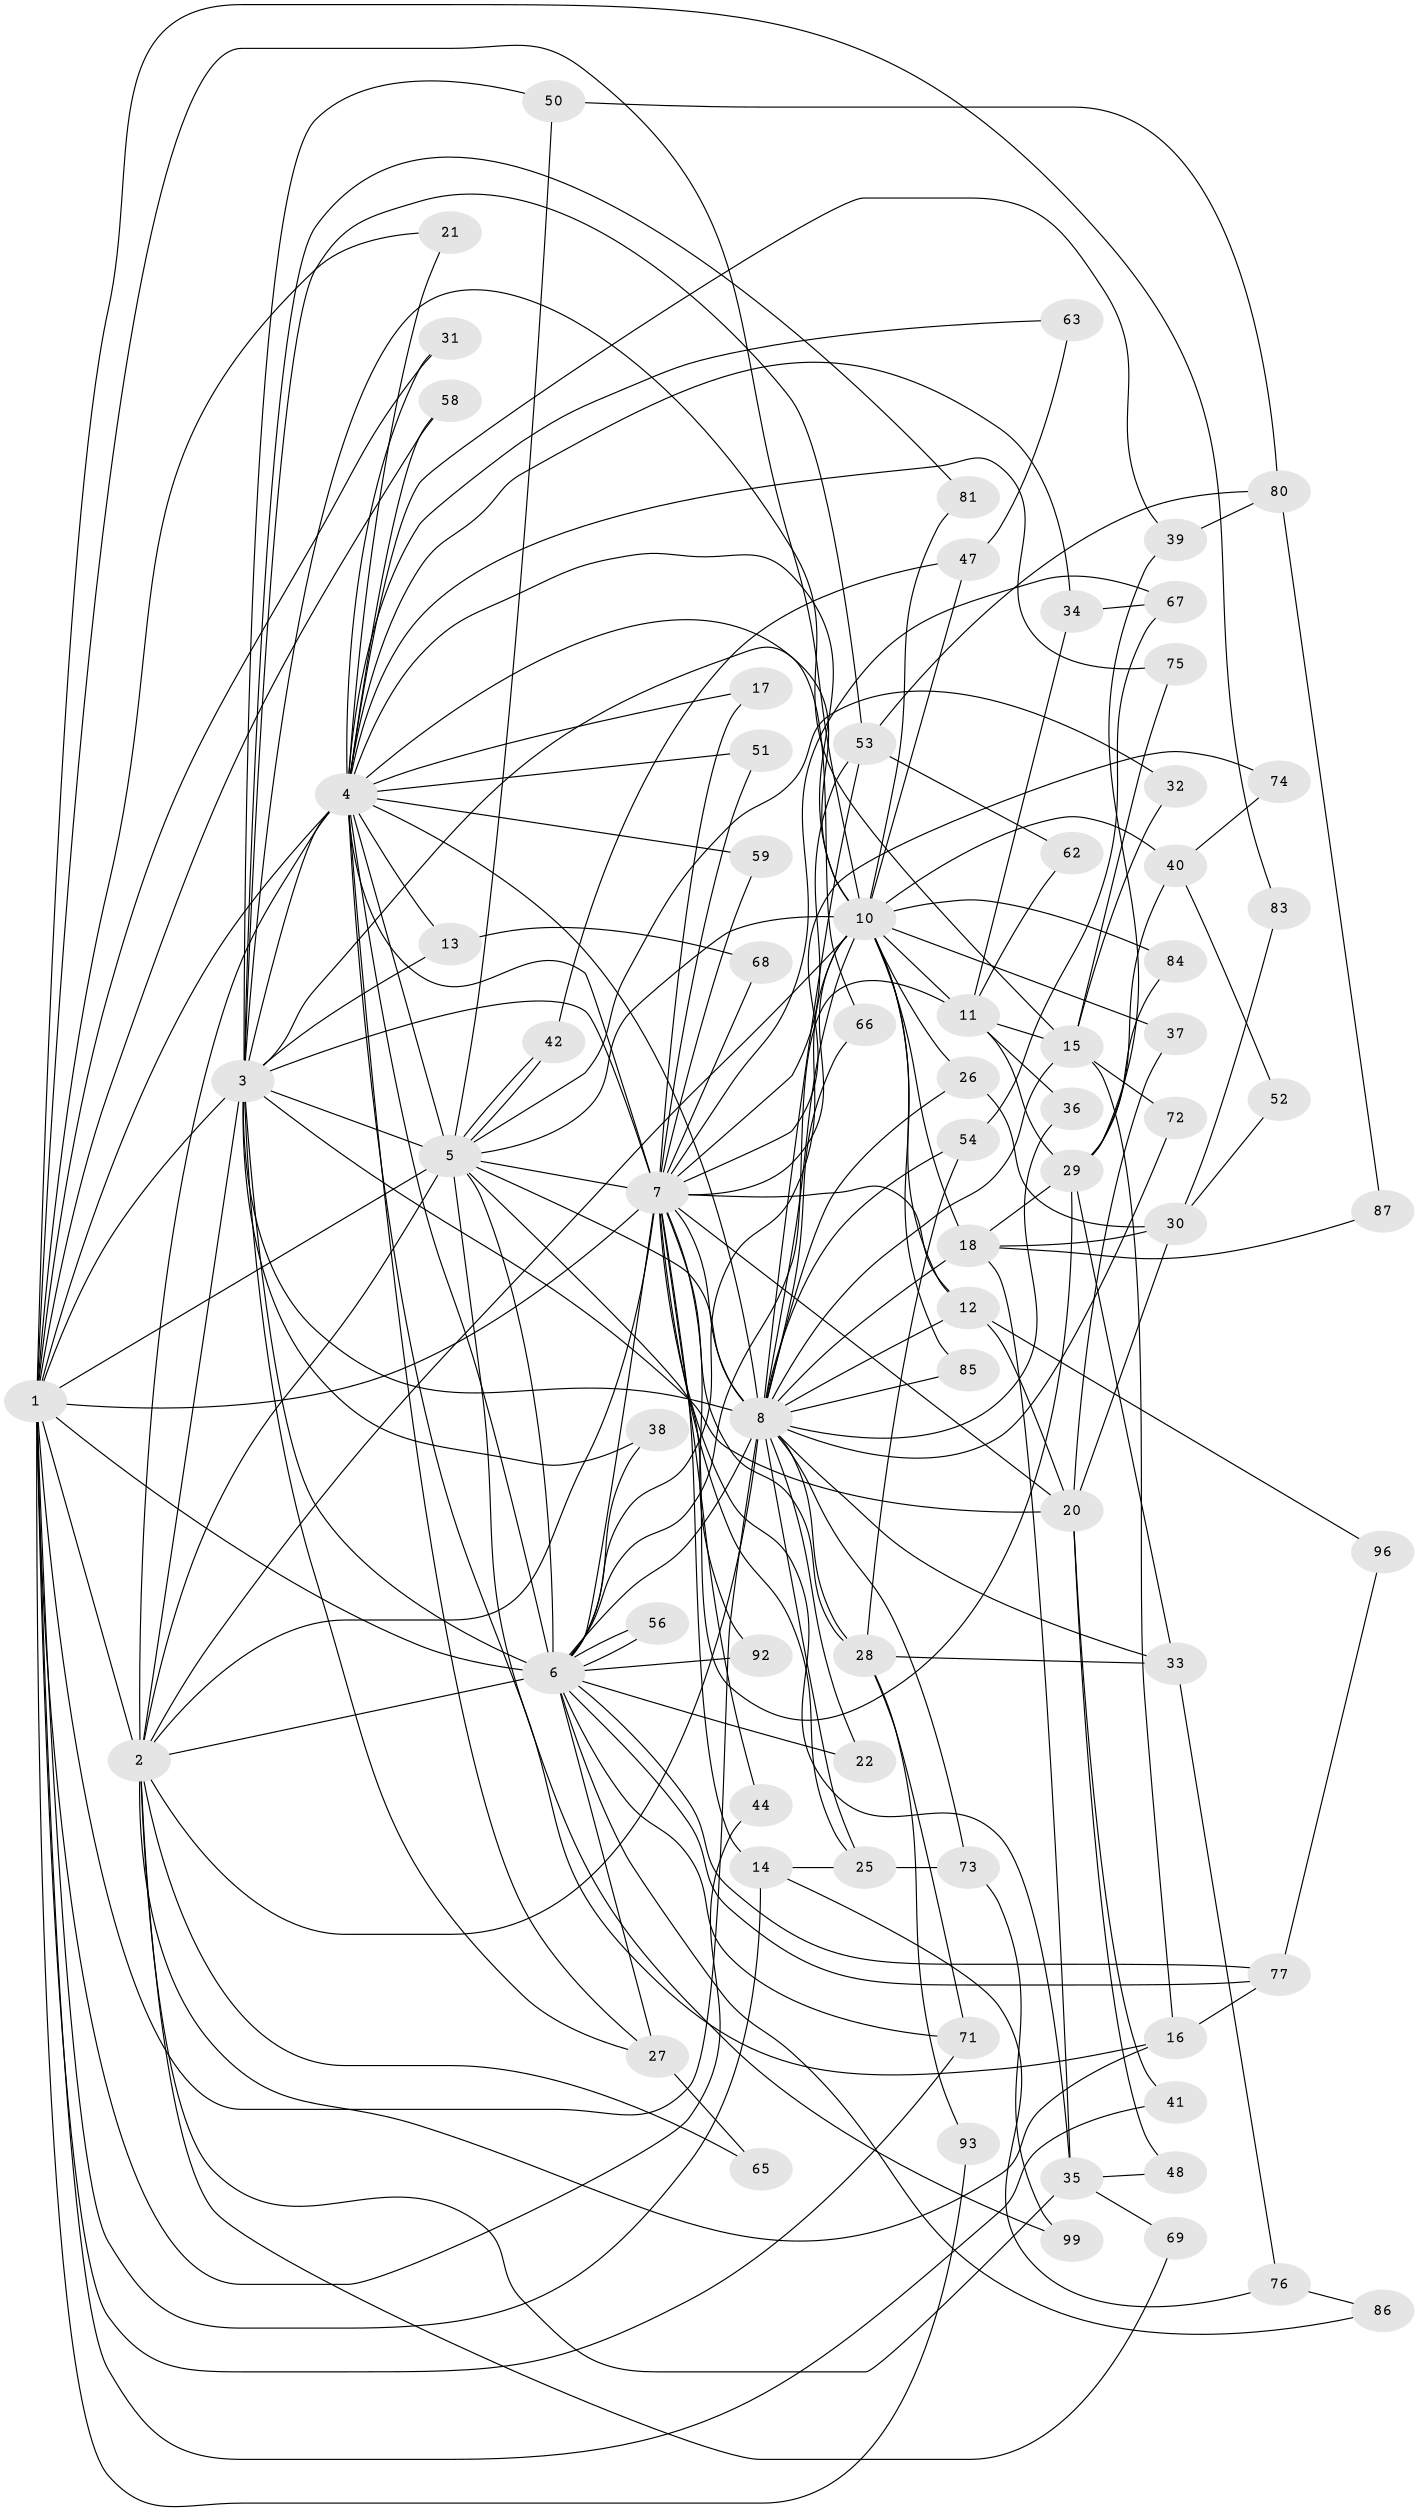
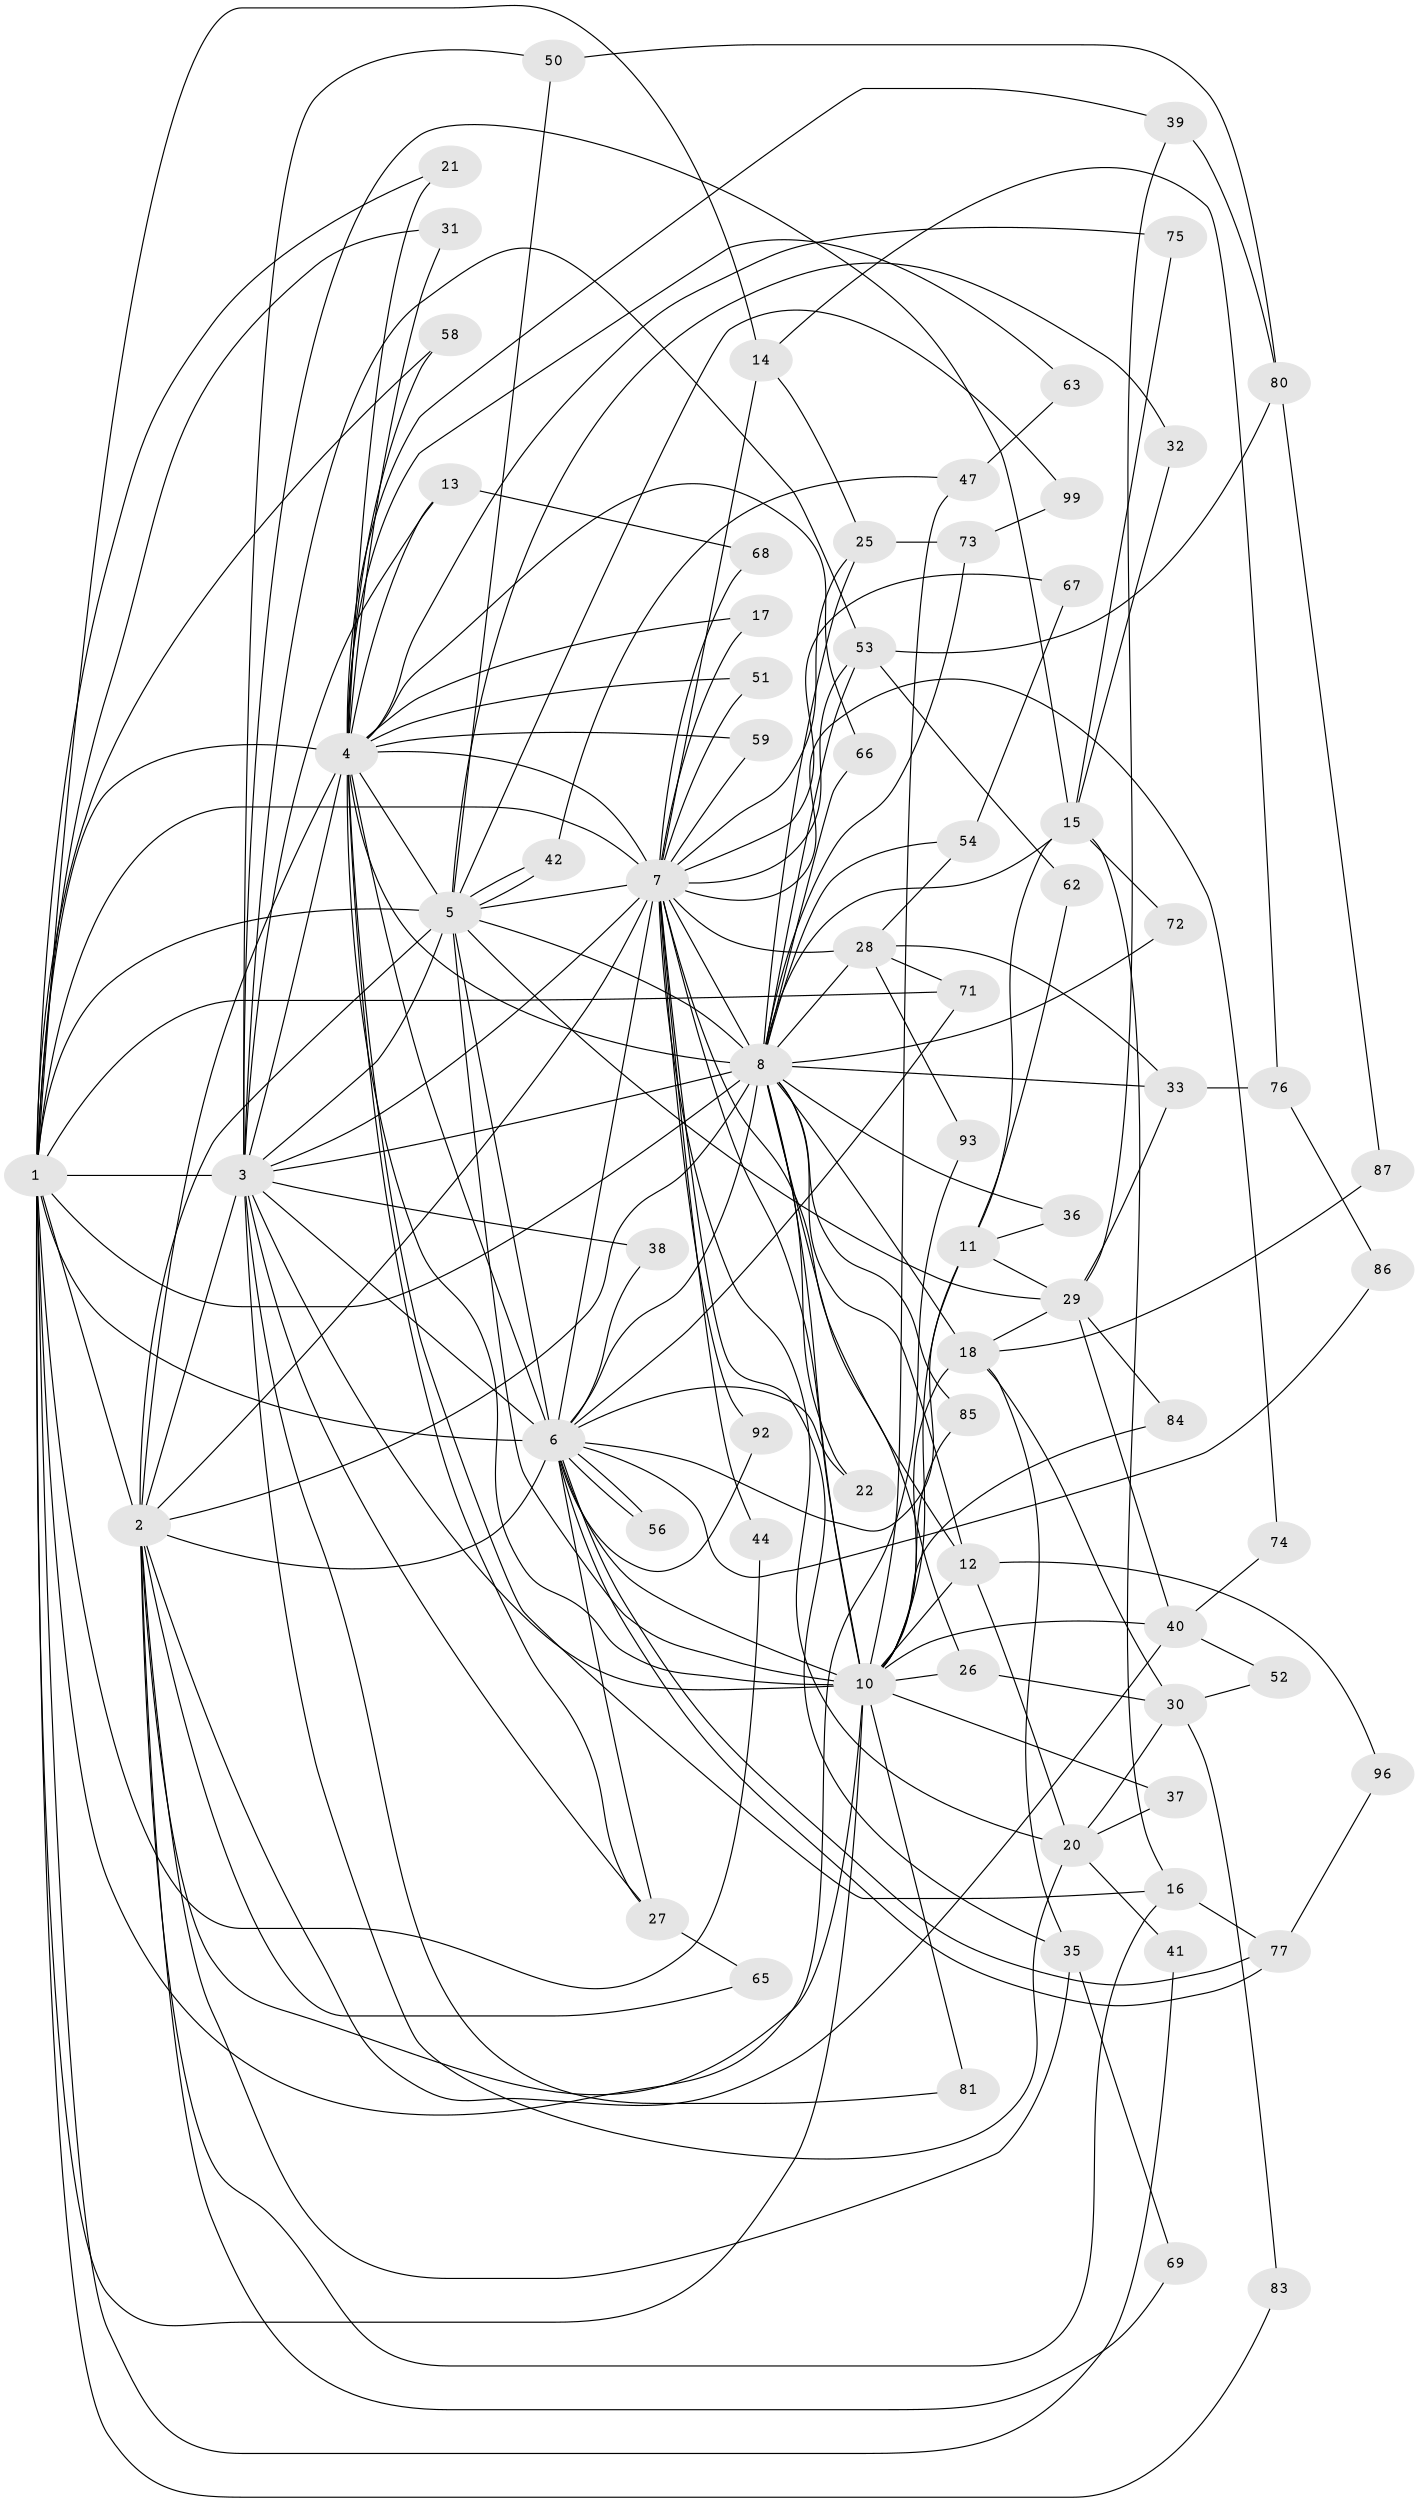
(1072, 611) -> none
none -> (463, 2101)
(1176, 2173) -> none
